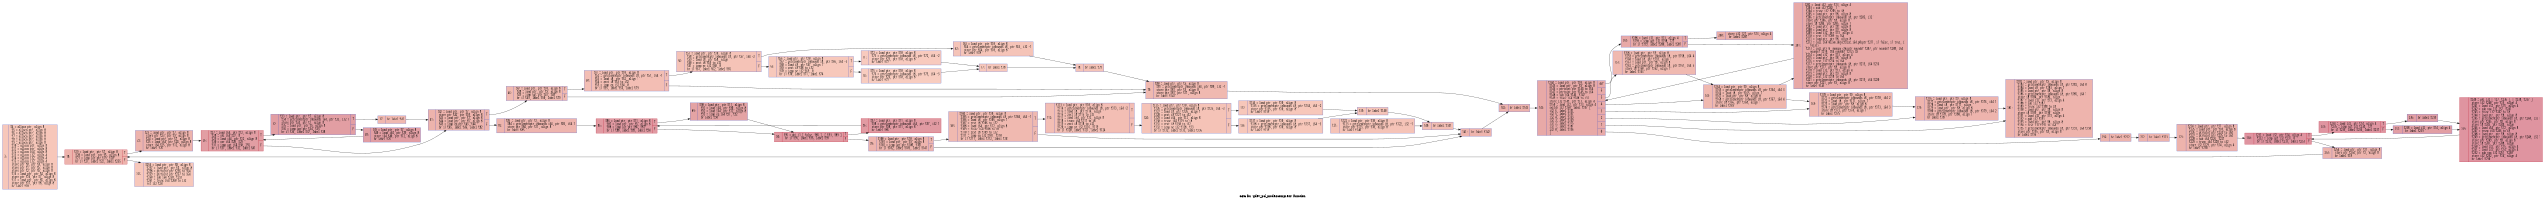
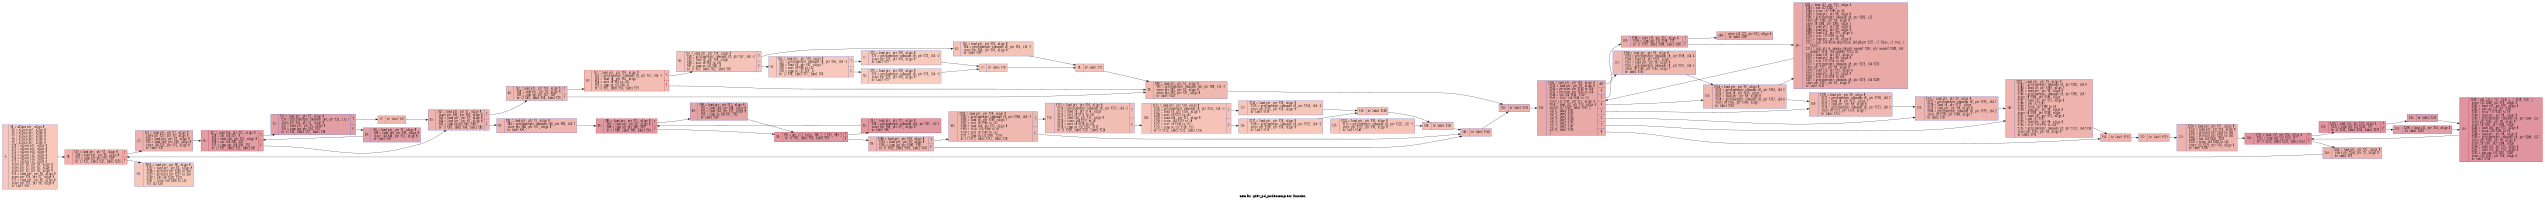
(627, 81) -> (627, 81)
none -> (2099, 130)
